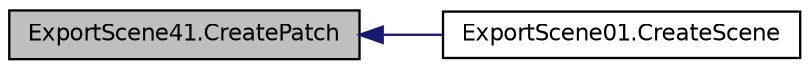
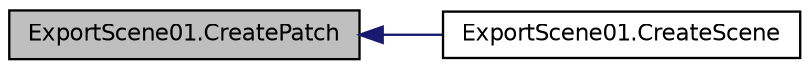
(184, 35) -> (184, 35)
